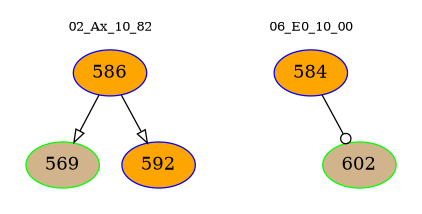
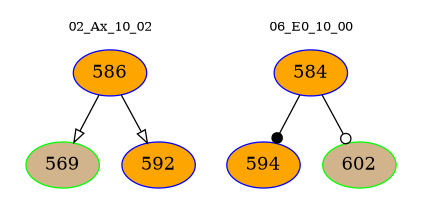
(111, 28) -> (111, 28)
none -> (264, 165)
